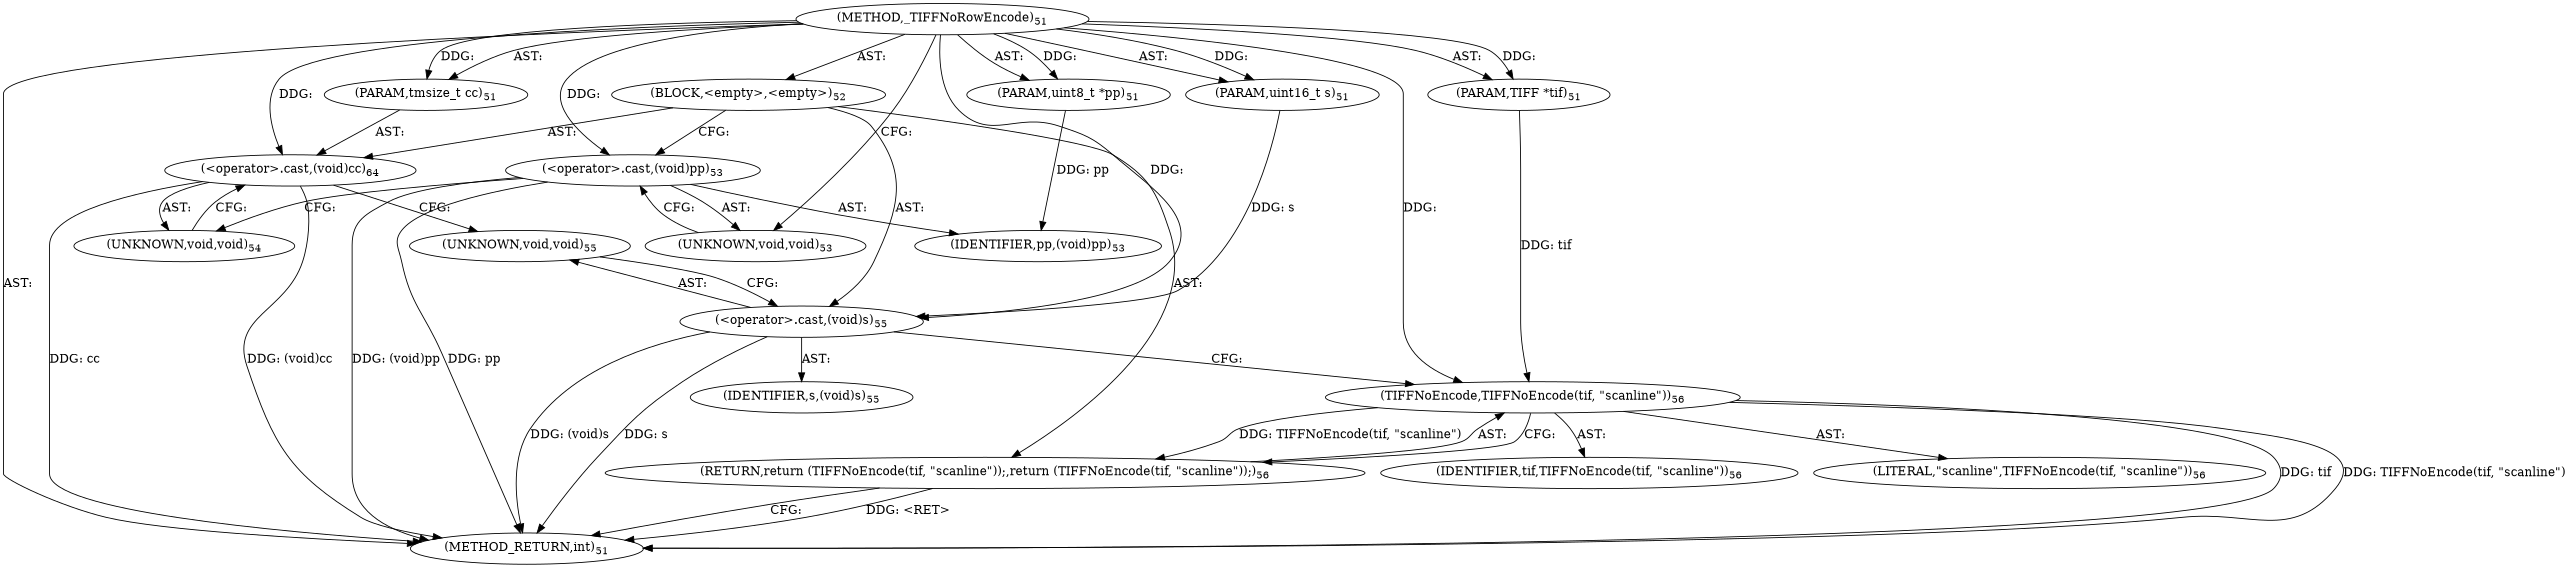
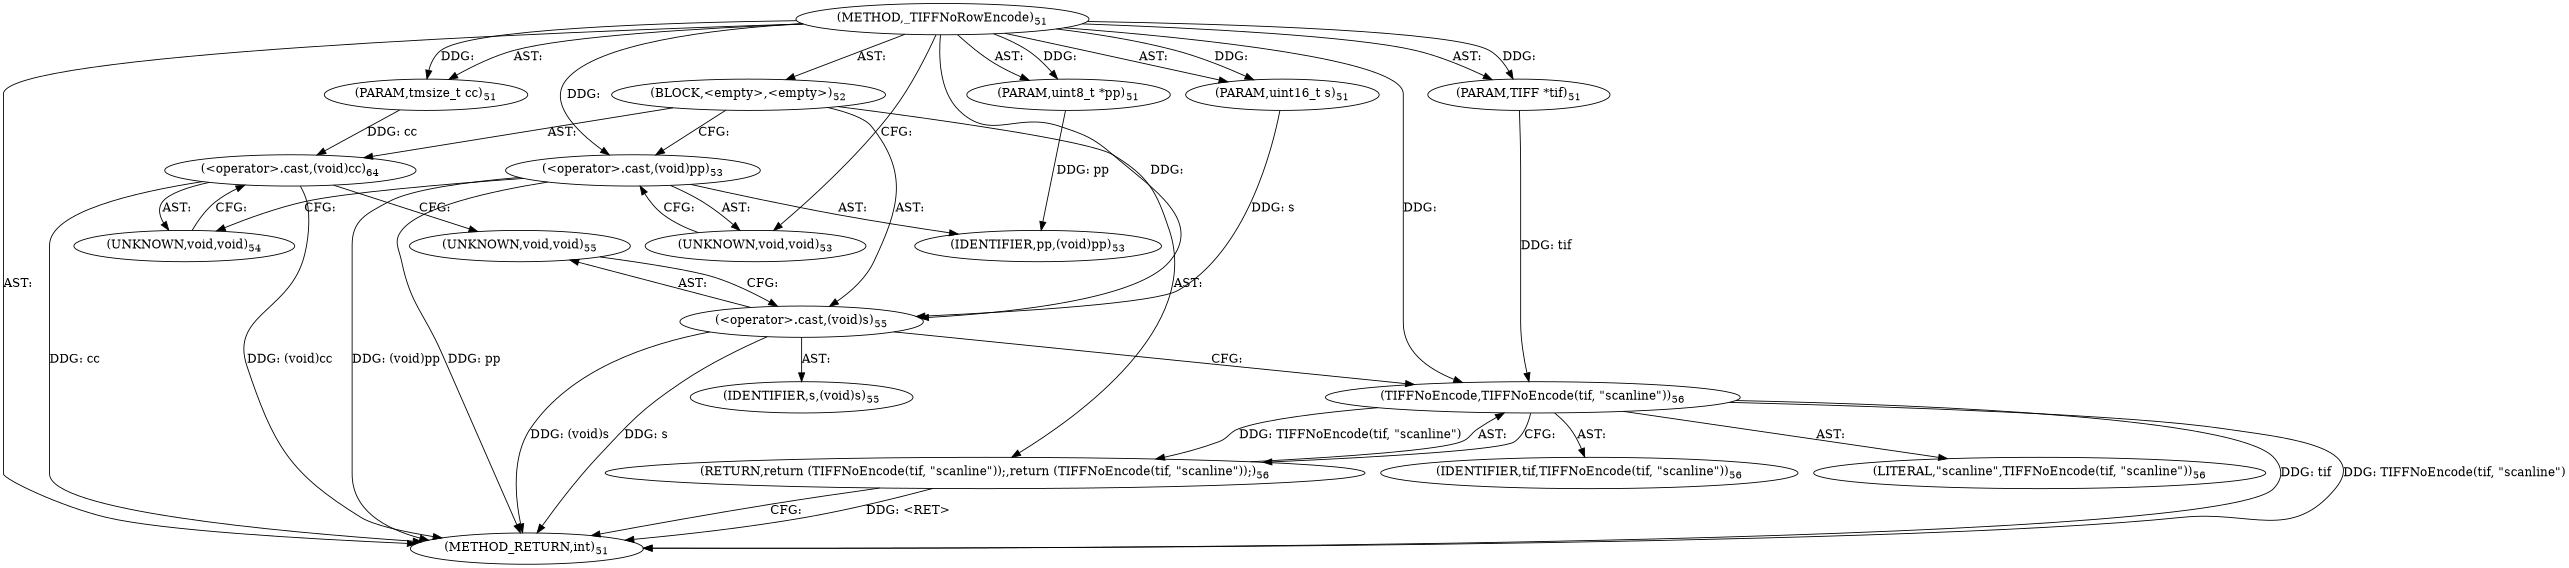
(382, 49) -> none
(392, 133) -> (392, 133)
